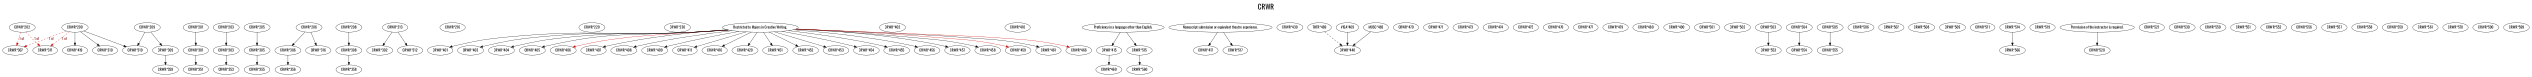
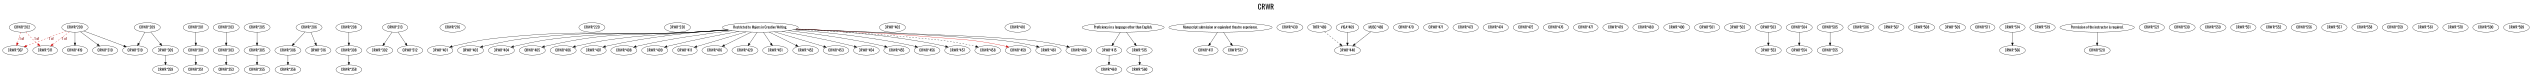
(644, 36) -> (644, 36)
(895, 36) -> (895, 36)
(966, 36) -> (966, 36)
